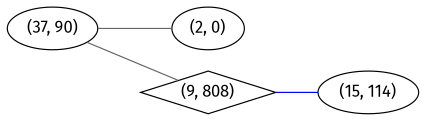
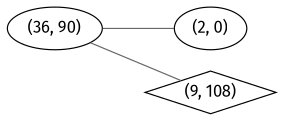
(53, 28) -> (55, 28)
(208, 92) -> (211, 92)
(368, 92) -> none
